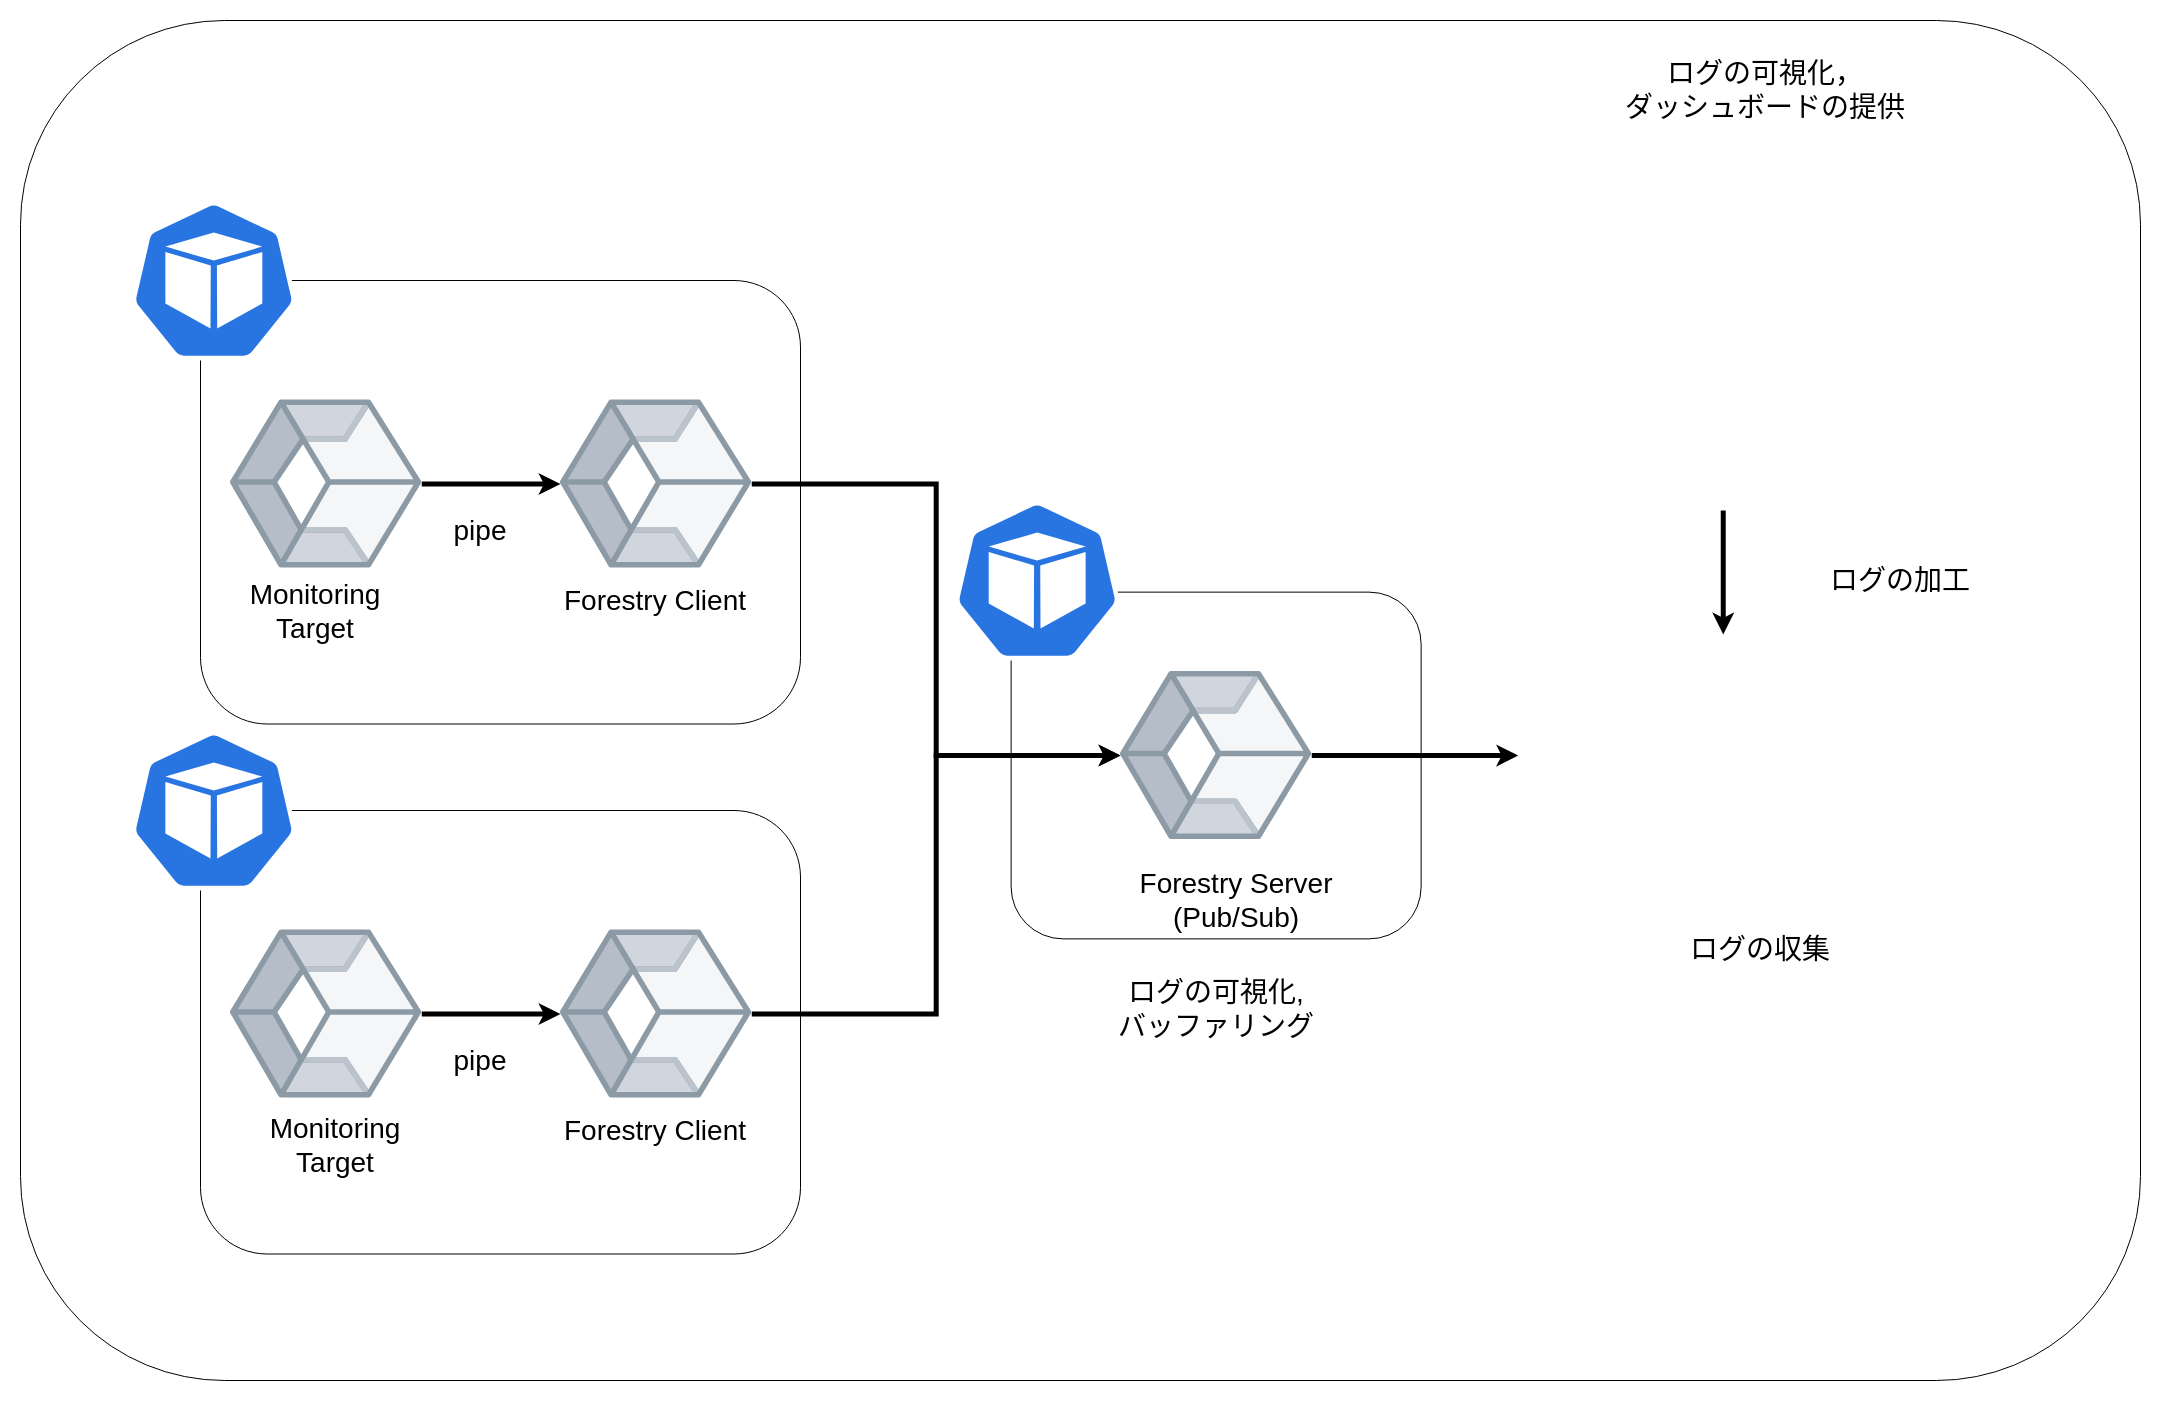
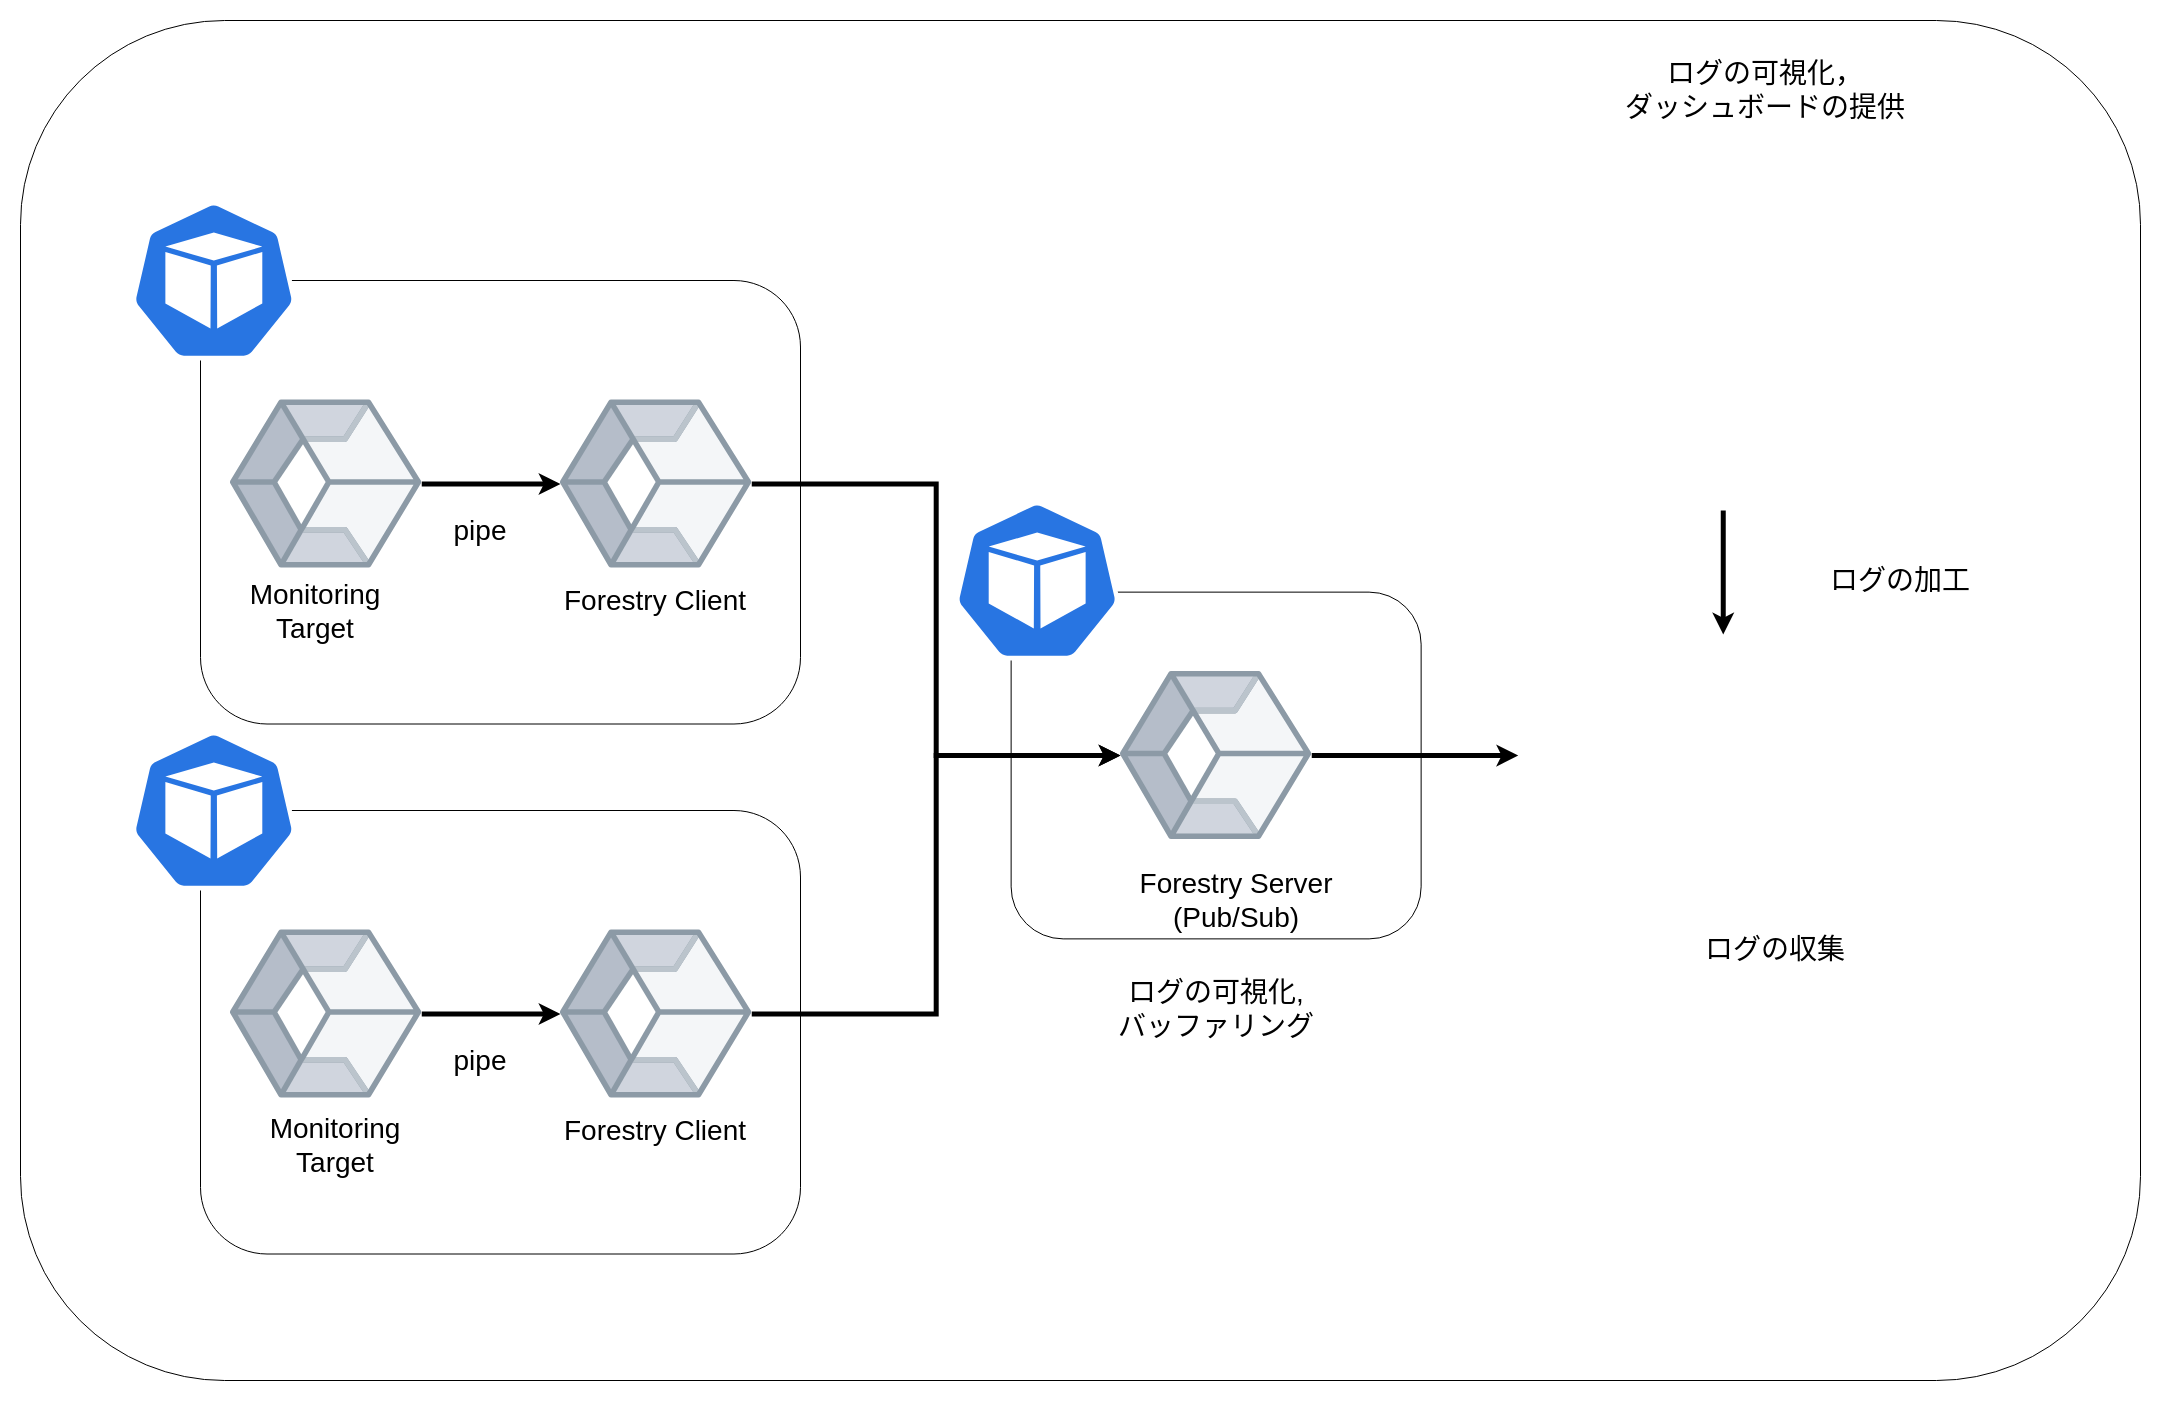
(1761, 949) -> (1776, 949)
